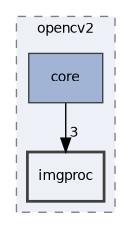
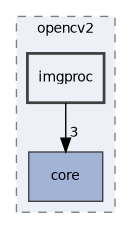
(66, 121) -> (66, 121)
